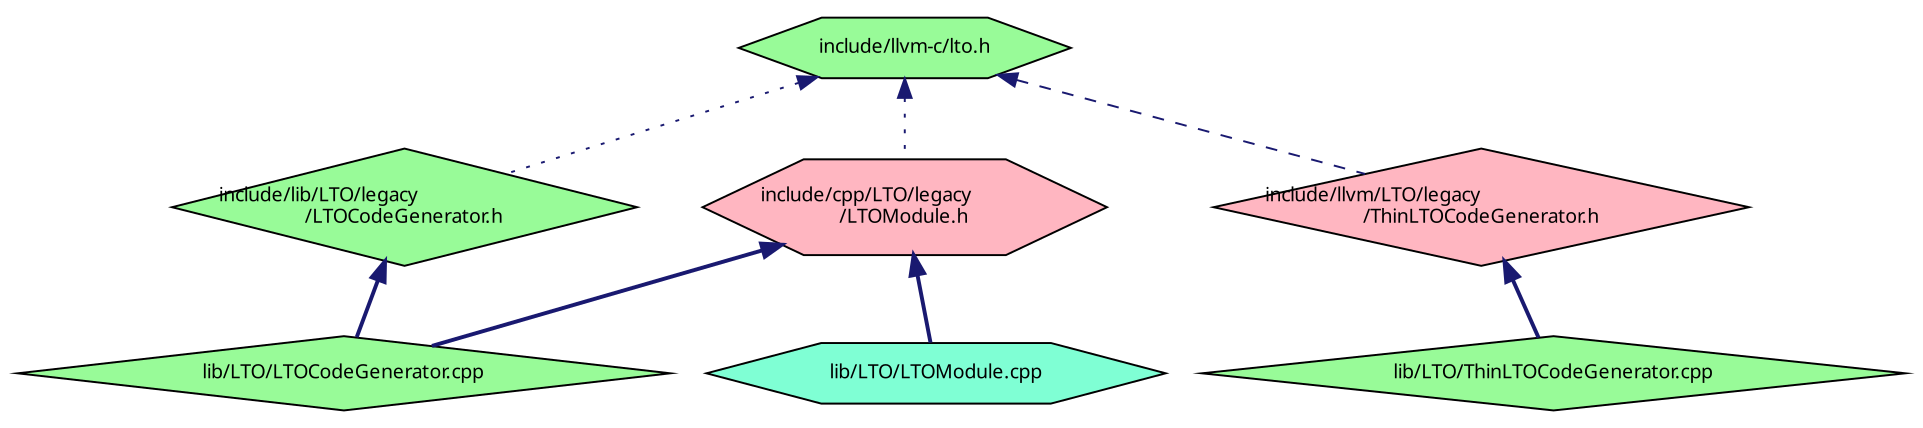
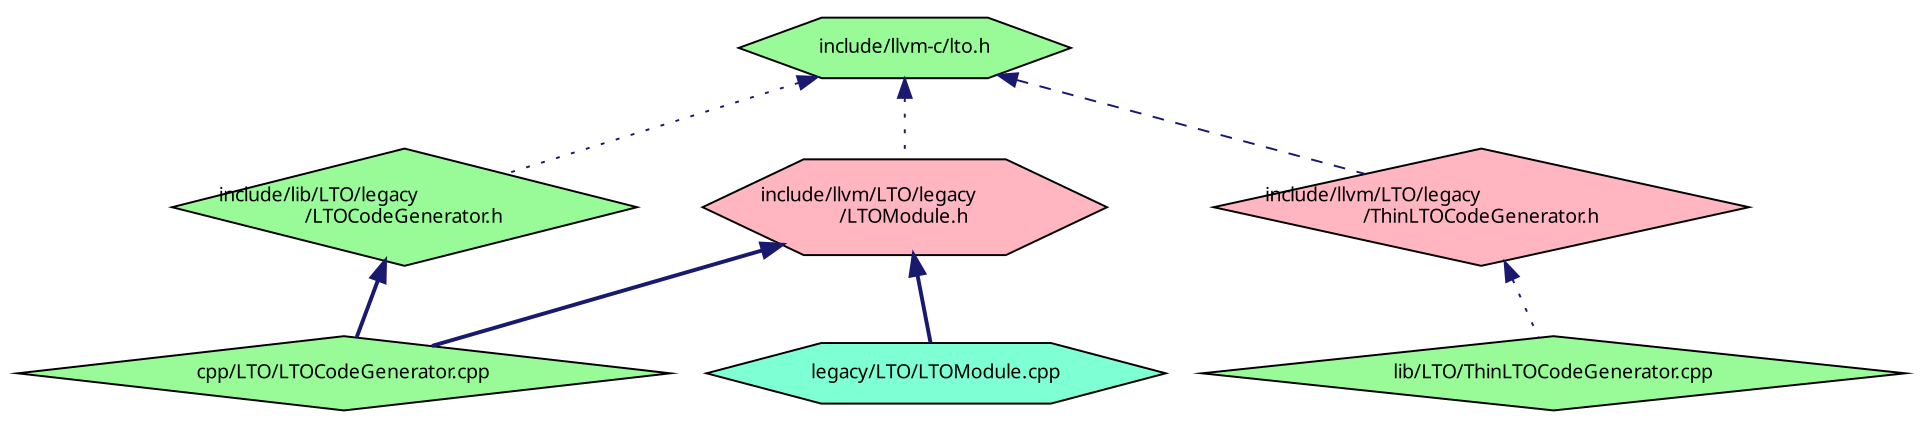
(905, 207) -> (905, 207)
(1526, 309) -> (1526, 309)
(344, 373) -> (344, 373)
(936, 373) -> (936, 373)
